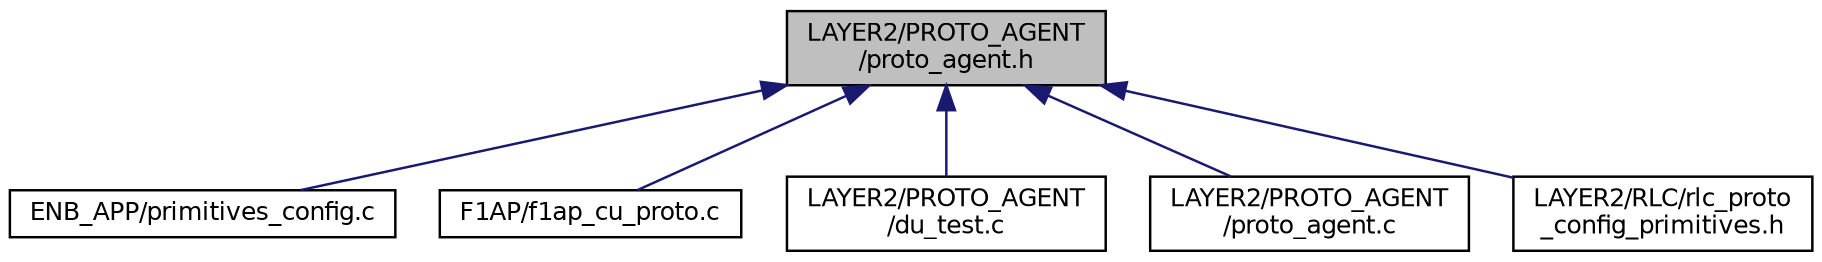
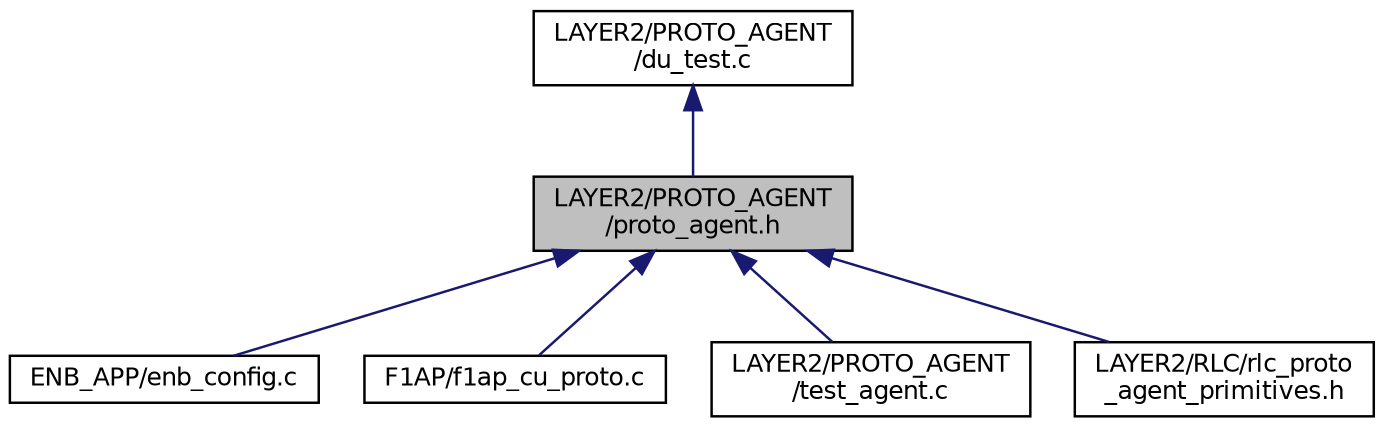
(946, 144) -> (693, 144)
(203, 214) -> (164, 379)
(1310, 214) -> (871, 379)
(1663, 214) -> (1224, 379)
